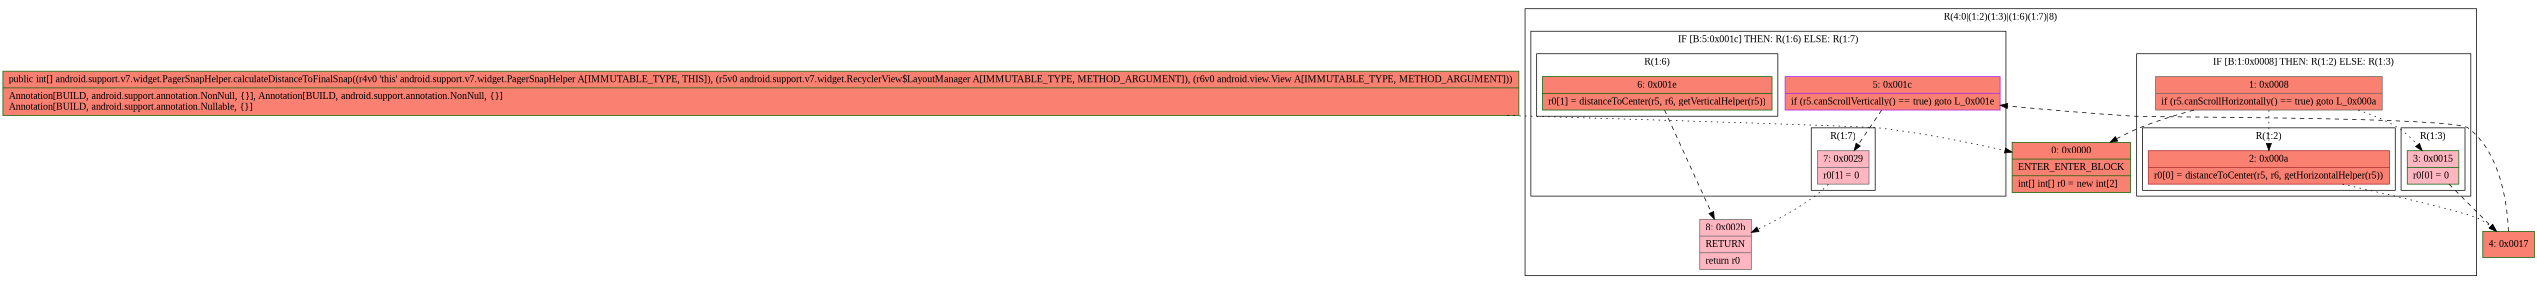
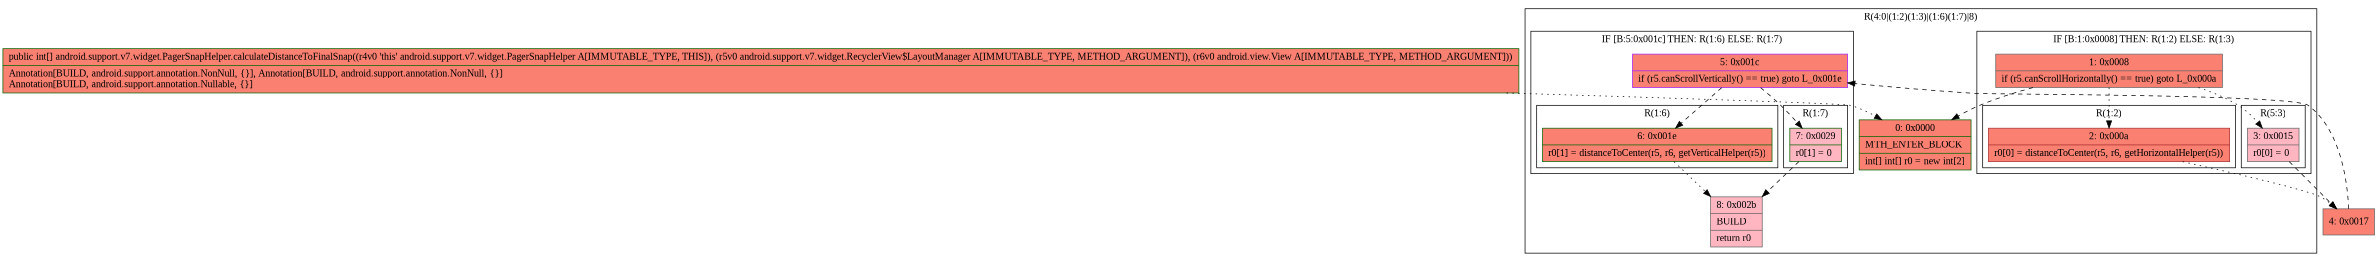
none -> (1696, 110)
(2433, 136) -> (2273, 114)
(1688, 161) -> (1691, 178)
(1843, 167) -> (1816, 145)
(2071, 167) -> (1914, 145)
(2433, 167) -> (2273, 145)
(1795, 209) -> (1782, 178)
(1726, 244) -> (1732, 222)
(2509, 244) -> (2349, 222)
